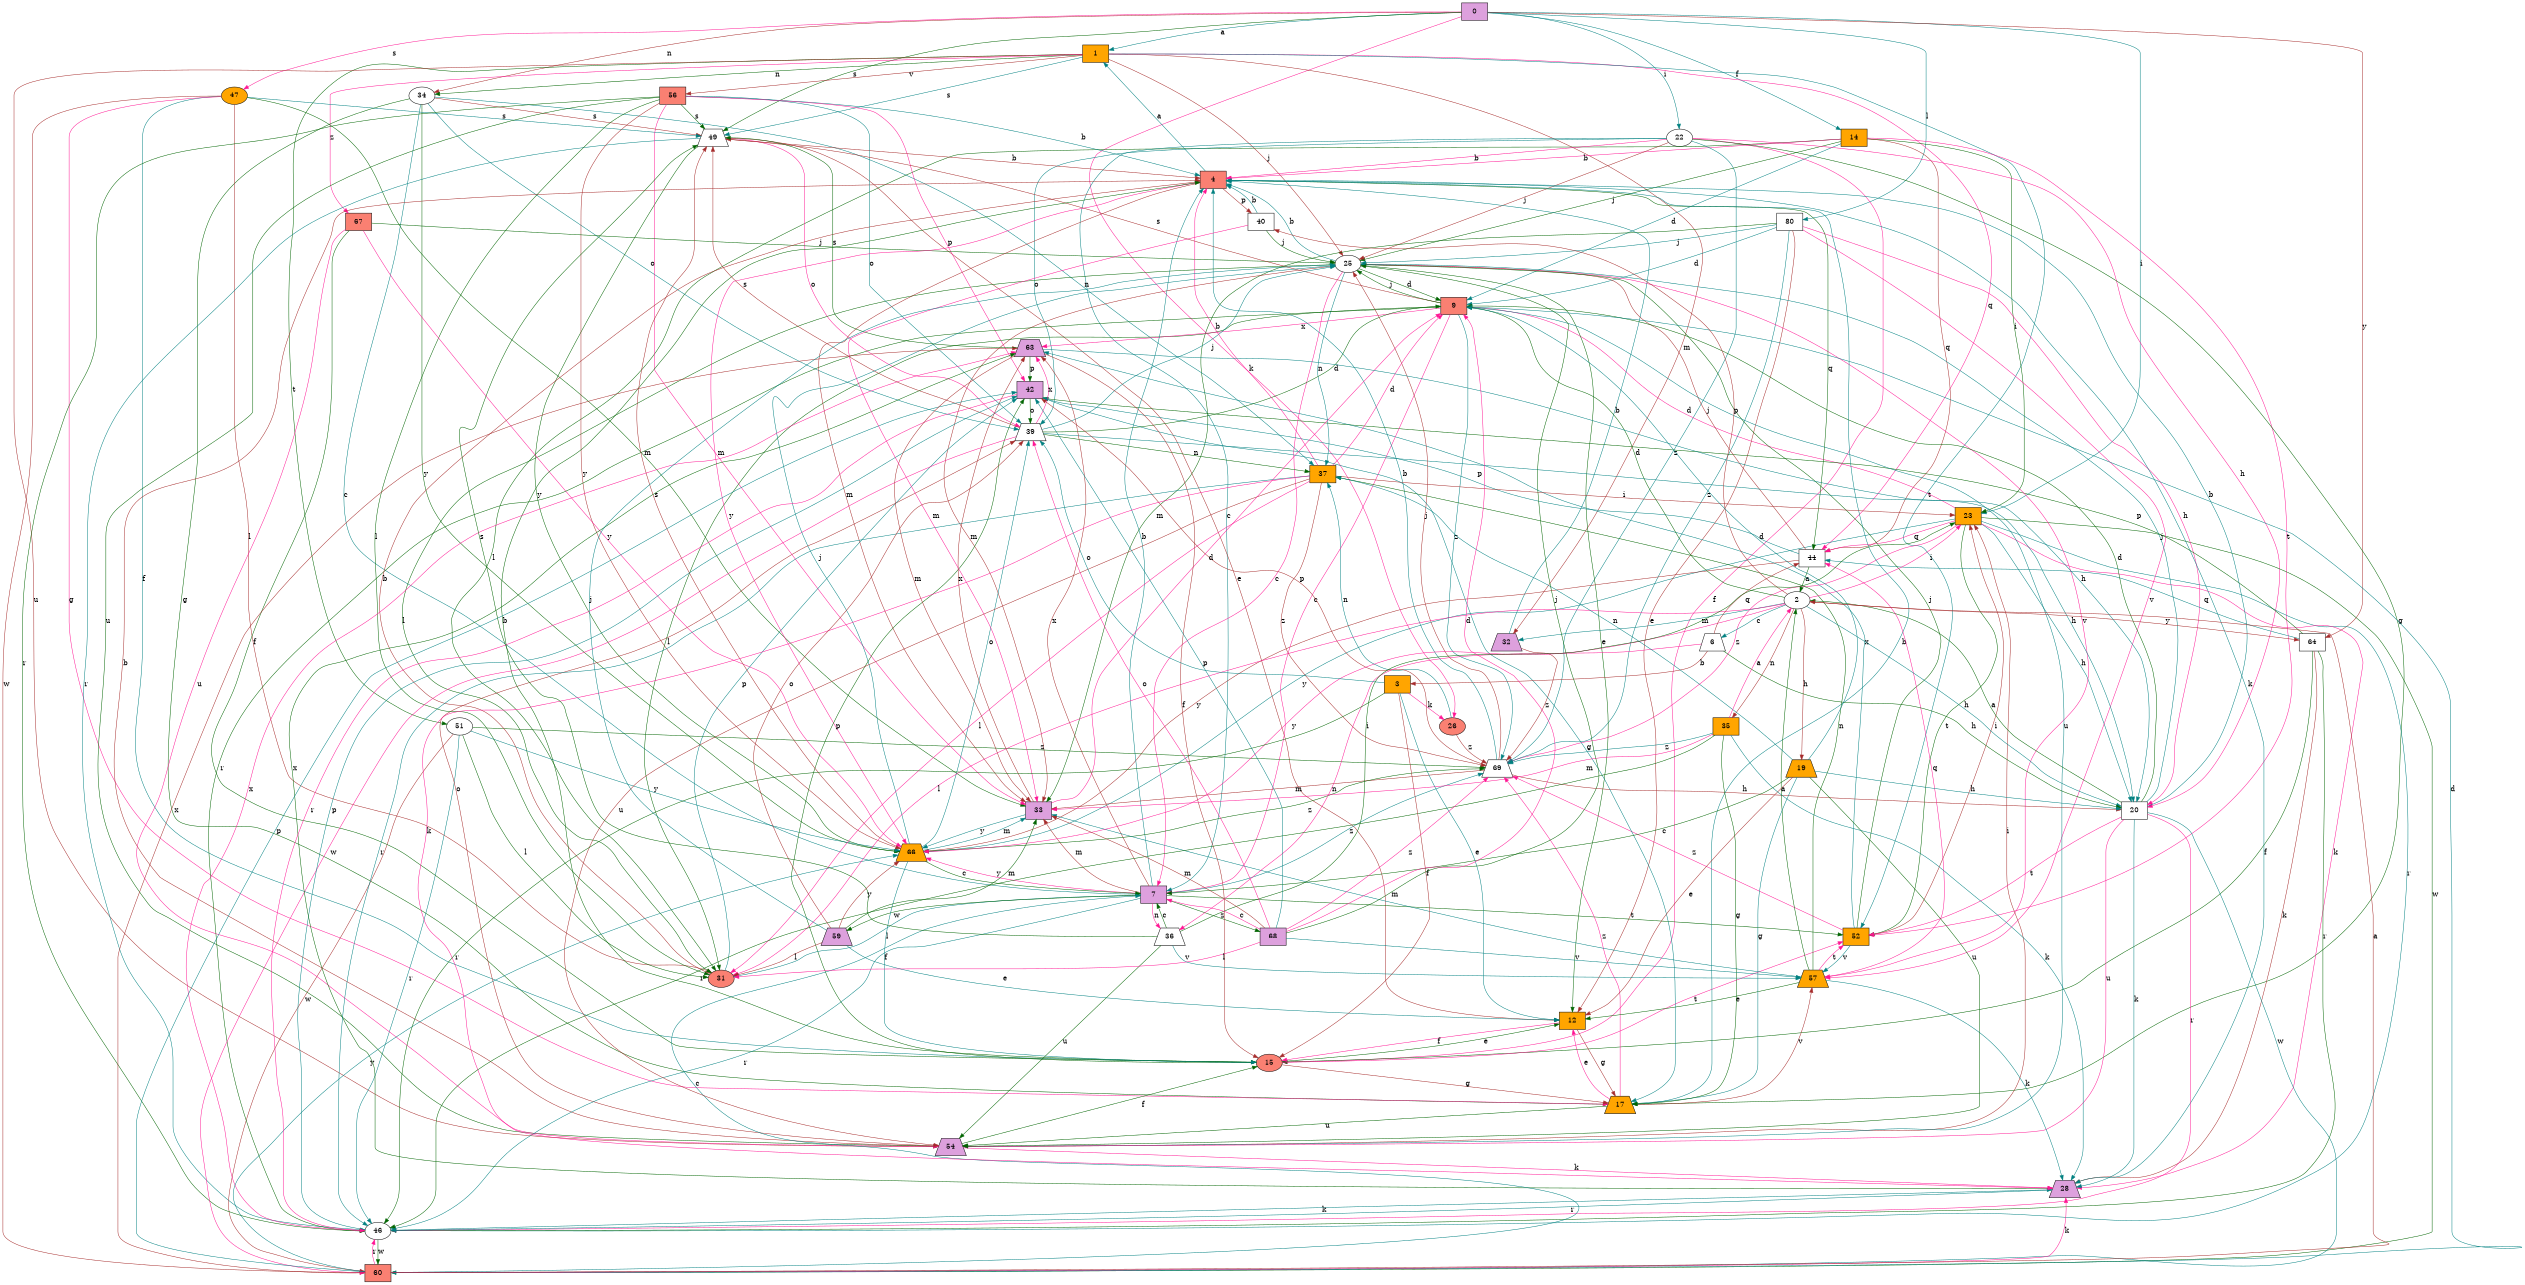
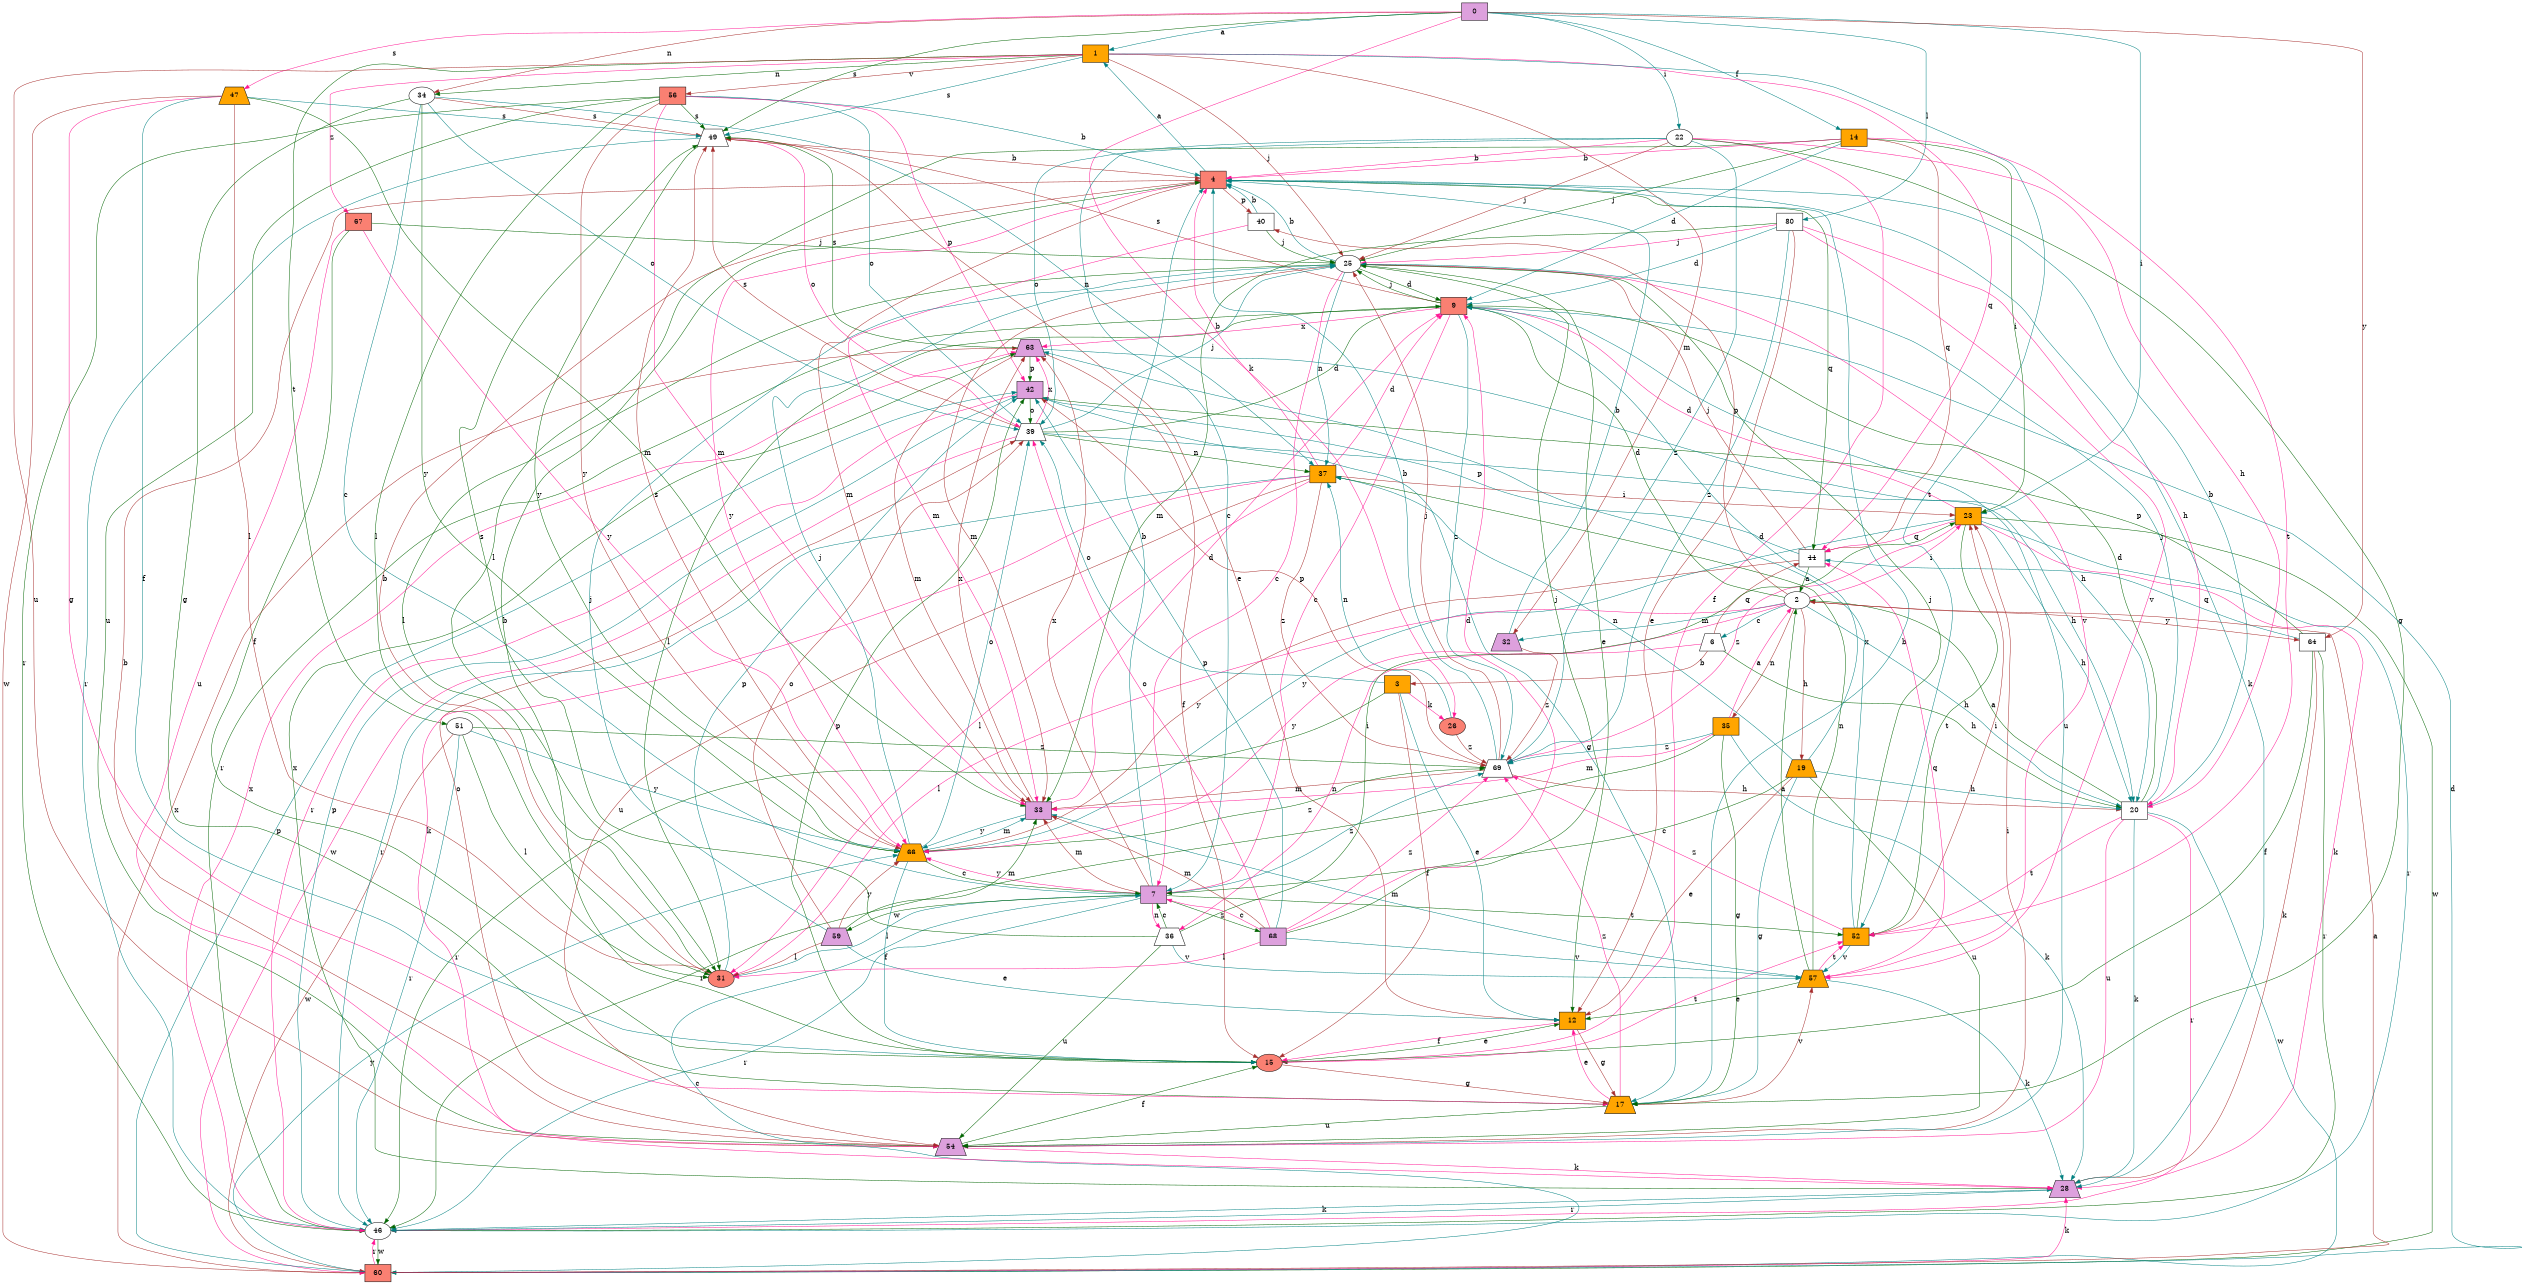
(234, 96) -> (234, 96)
(1562, 252) -> (1562, 252)
